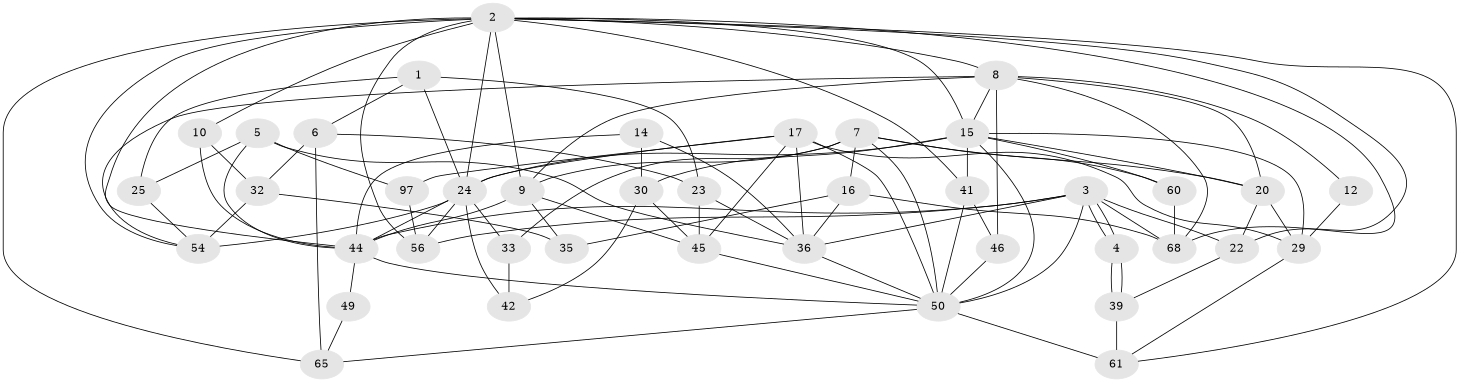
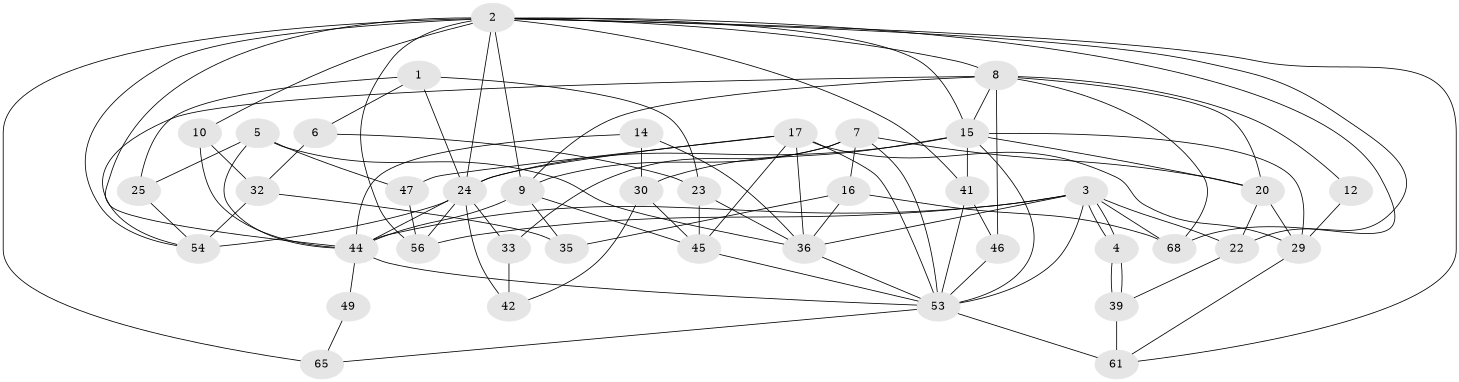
(407, 191) -> (407, 191)
(1174, 191) -> none
(317, 254) -> none
(938, 307) -> (938, 307)
